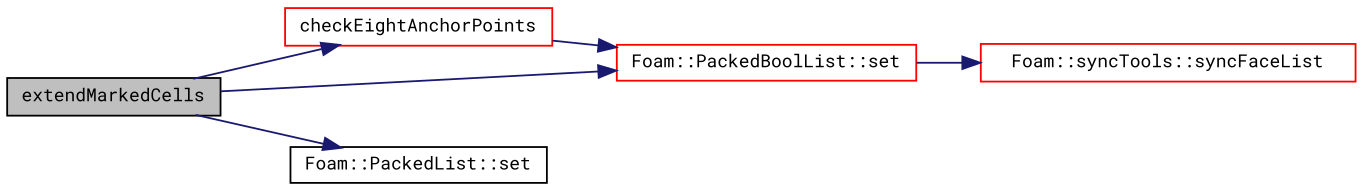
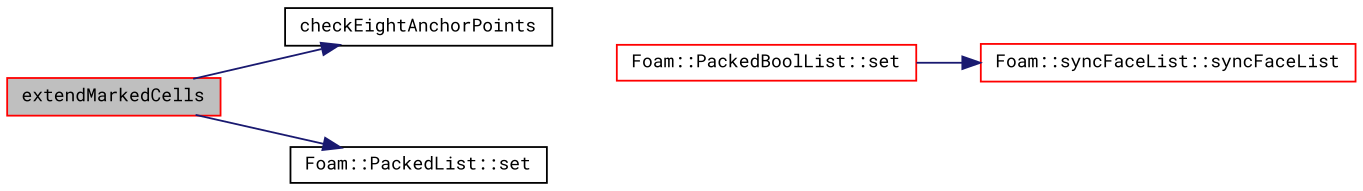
(419, 27) -> (419, 27)
(575, 43) -> none
(1168, 63) -> (1168, 63)
(409, 81) -> none
(114, 97) -> (114, 97)
